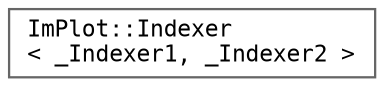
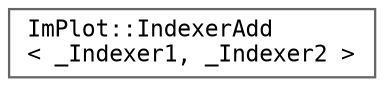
(192, 43) -> (192, 43)
